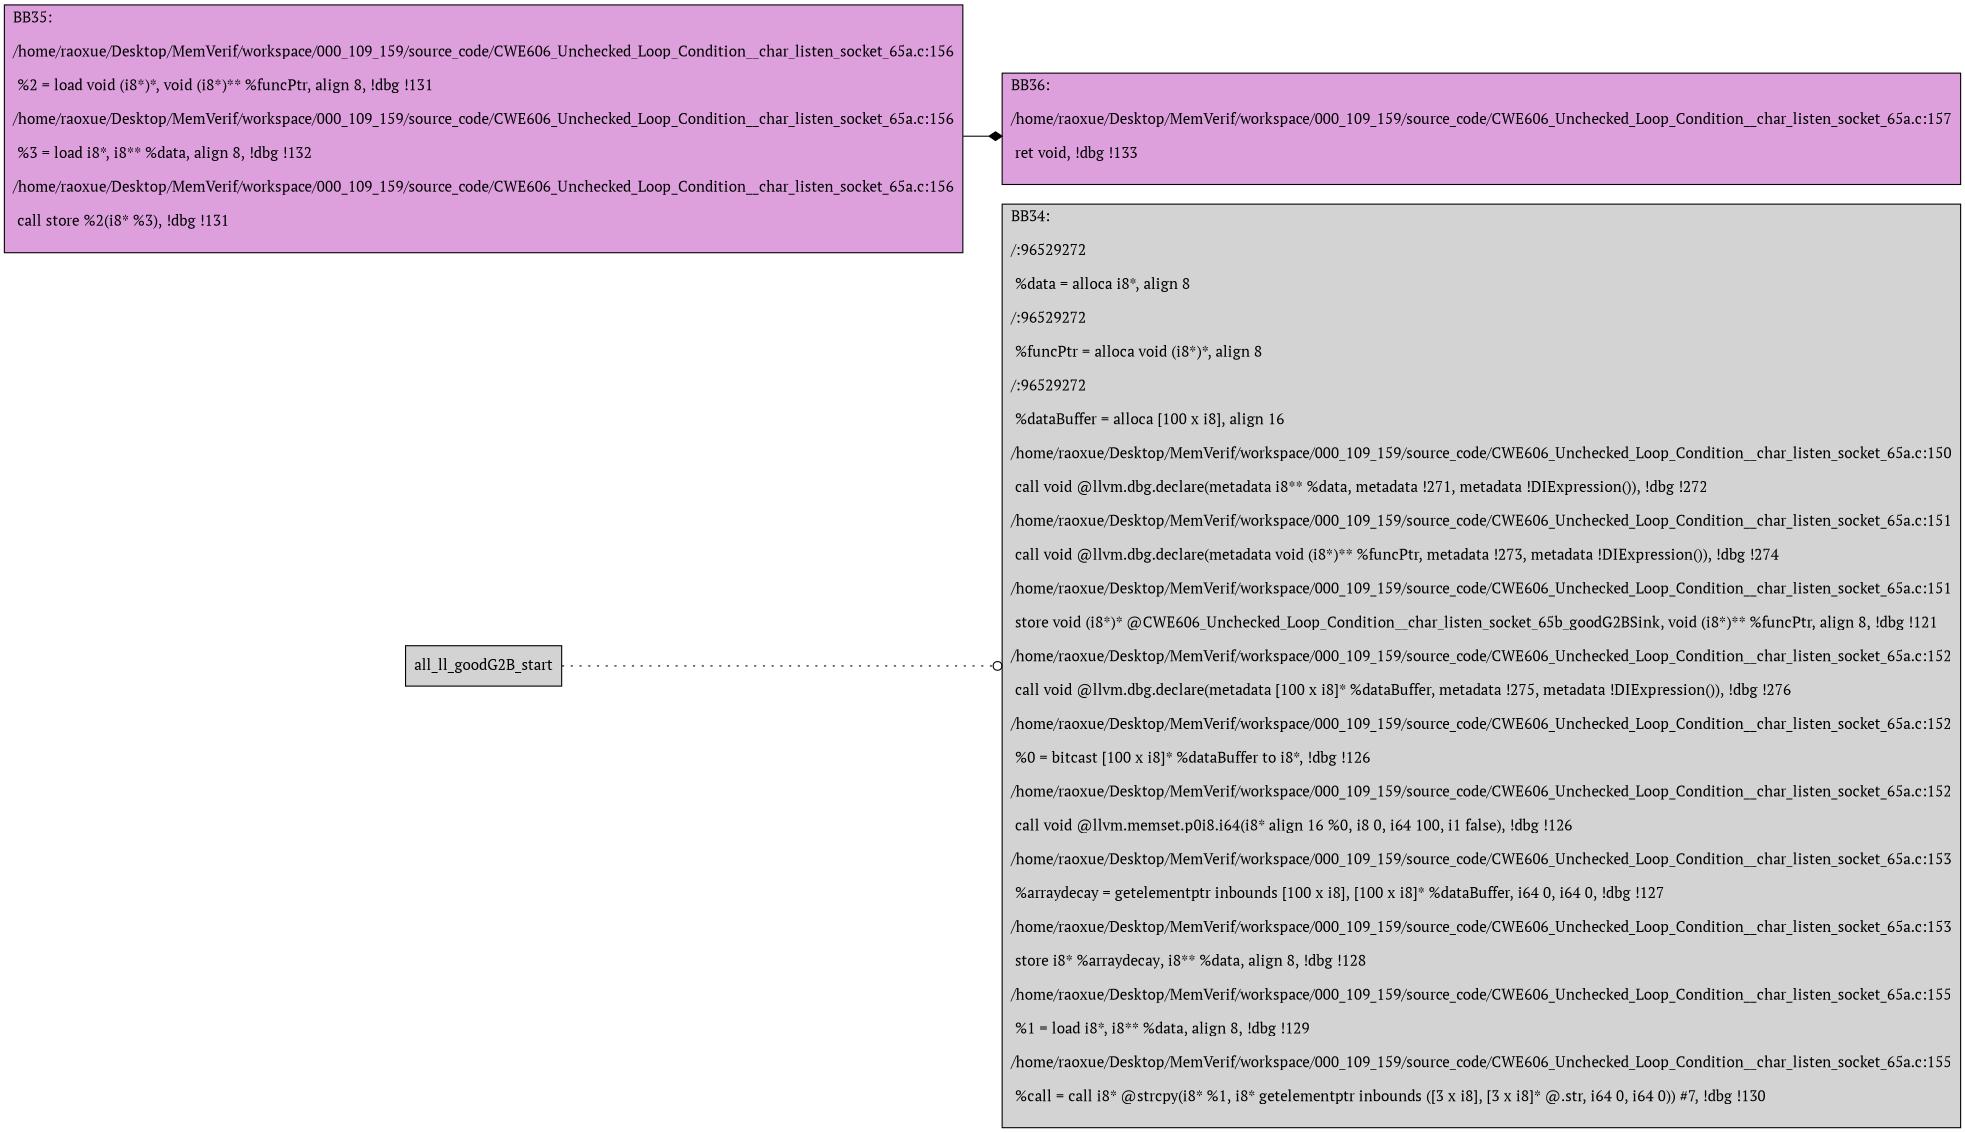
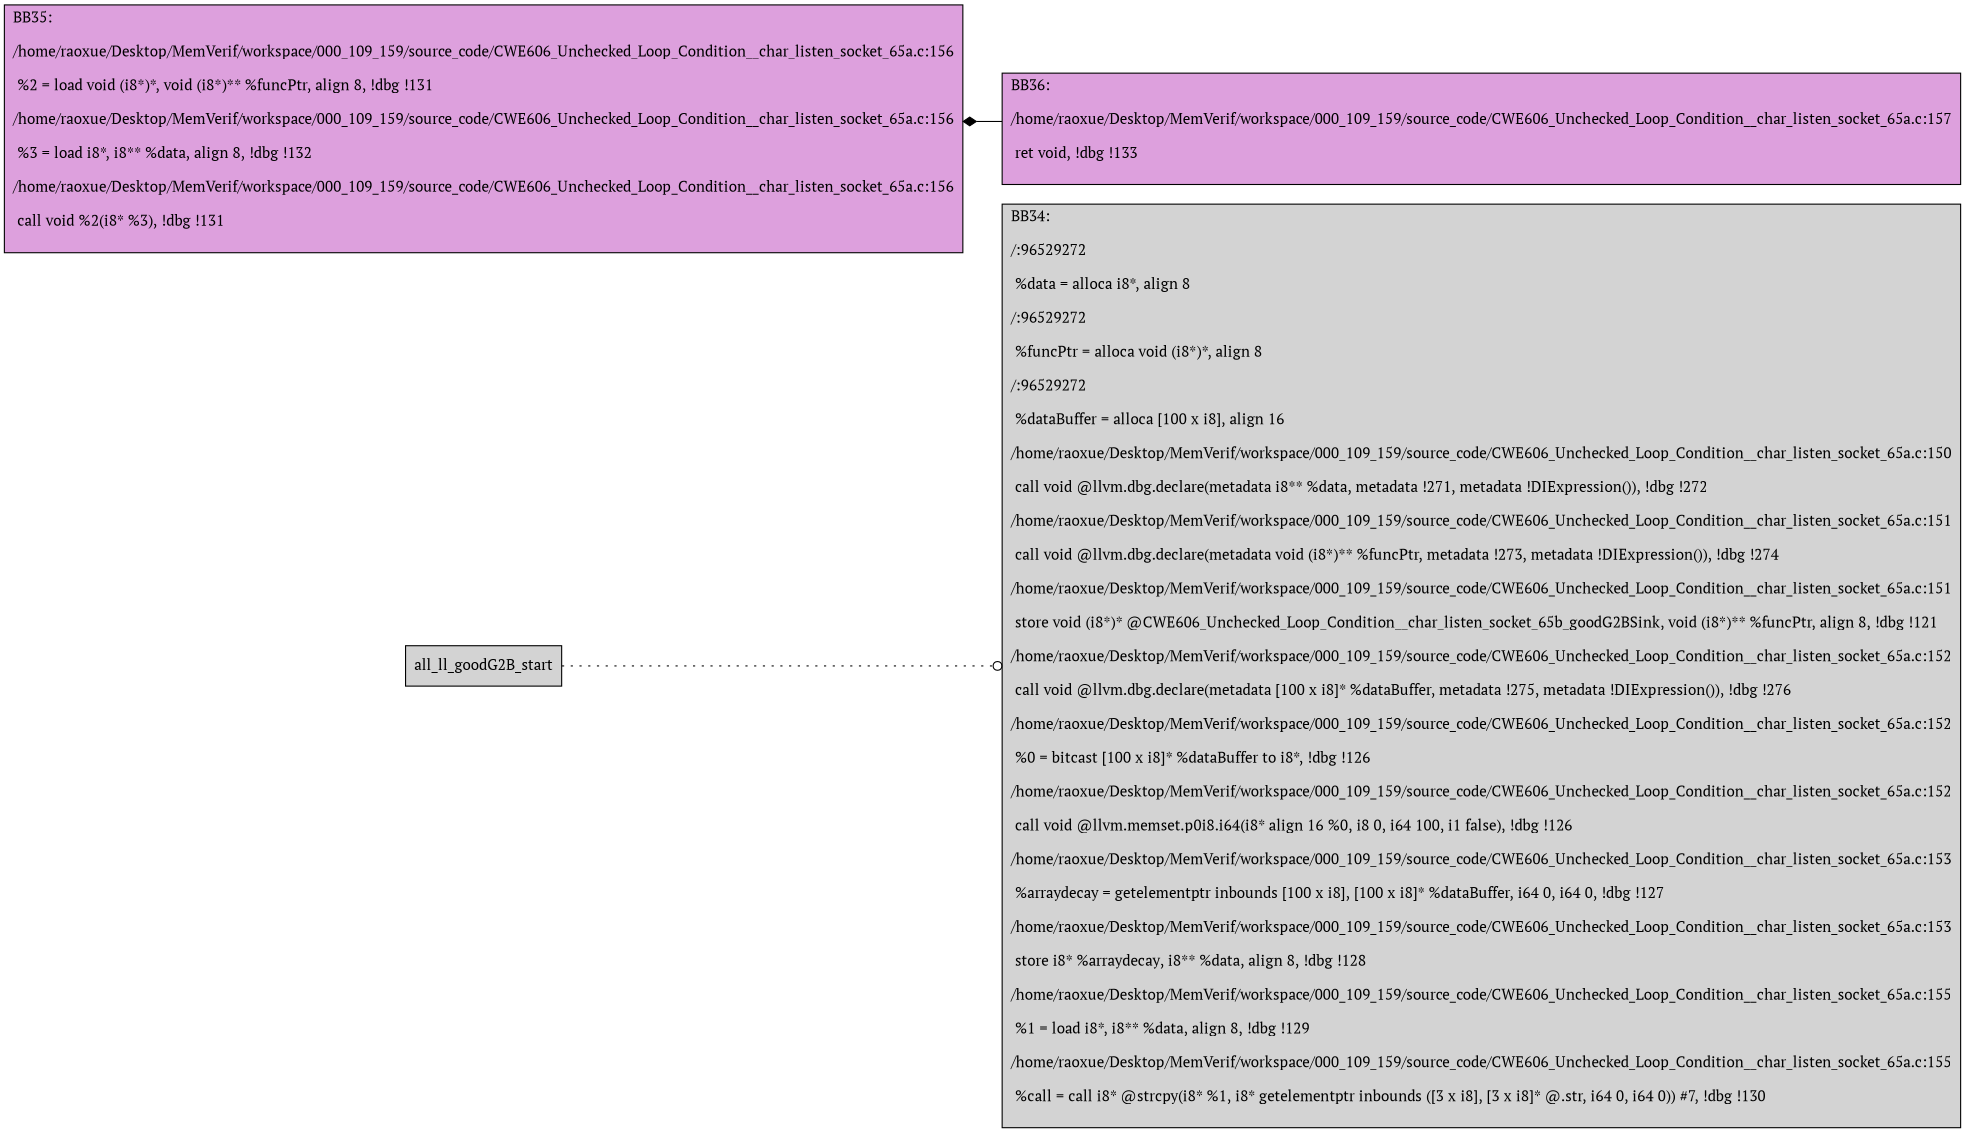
(976, 136) -> (989, 121)
(122, 221) -> (119, 221)
